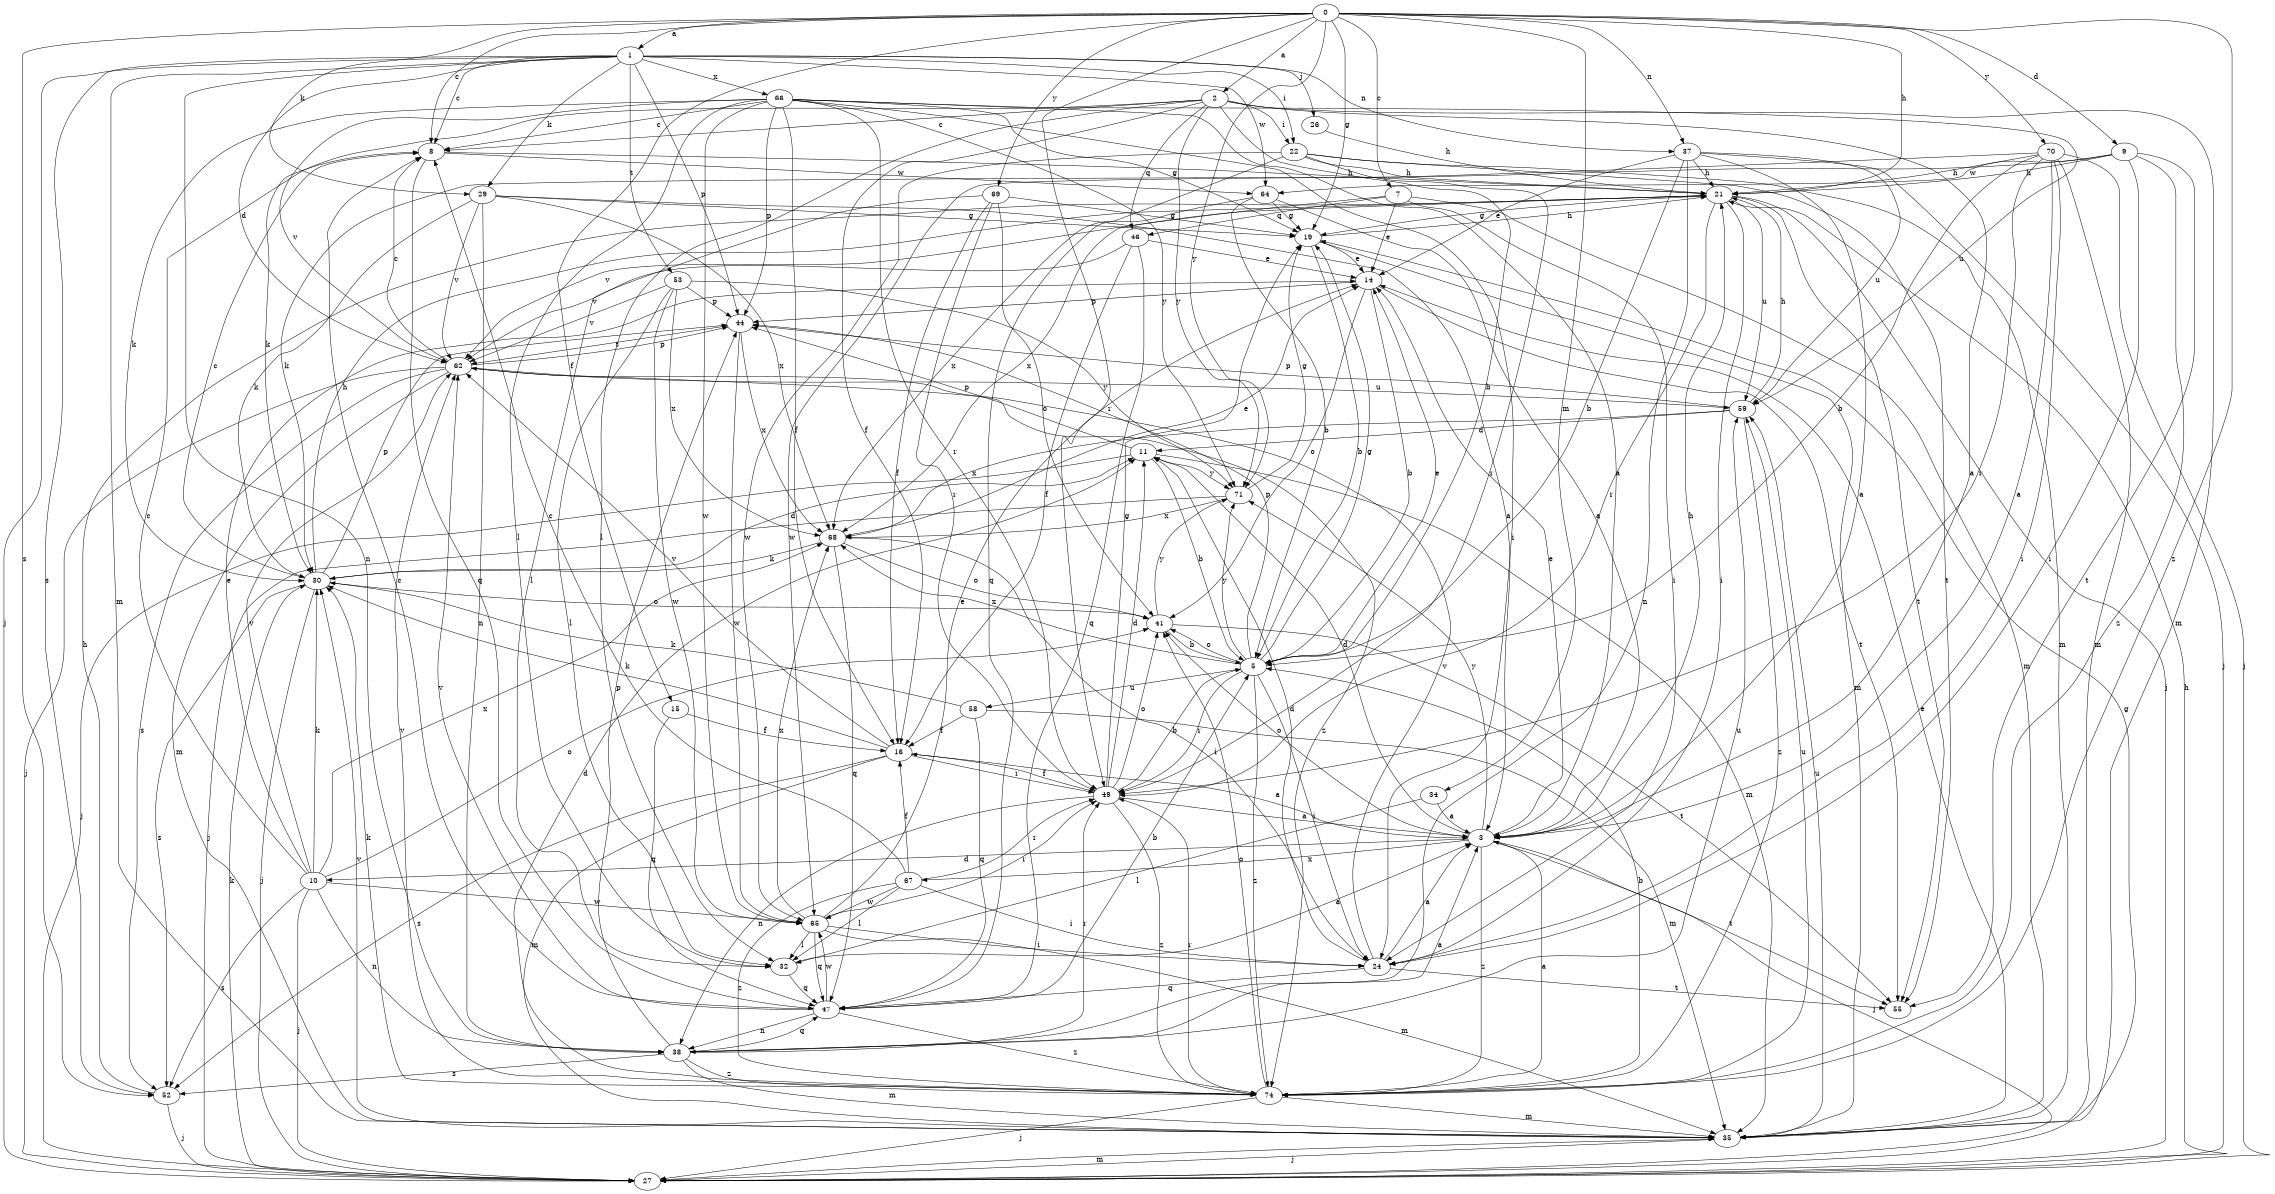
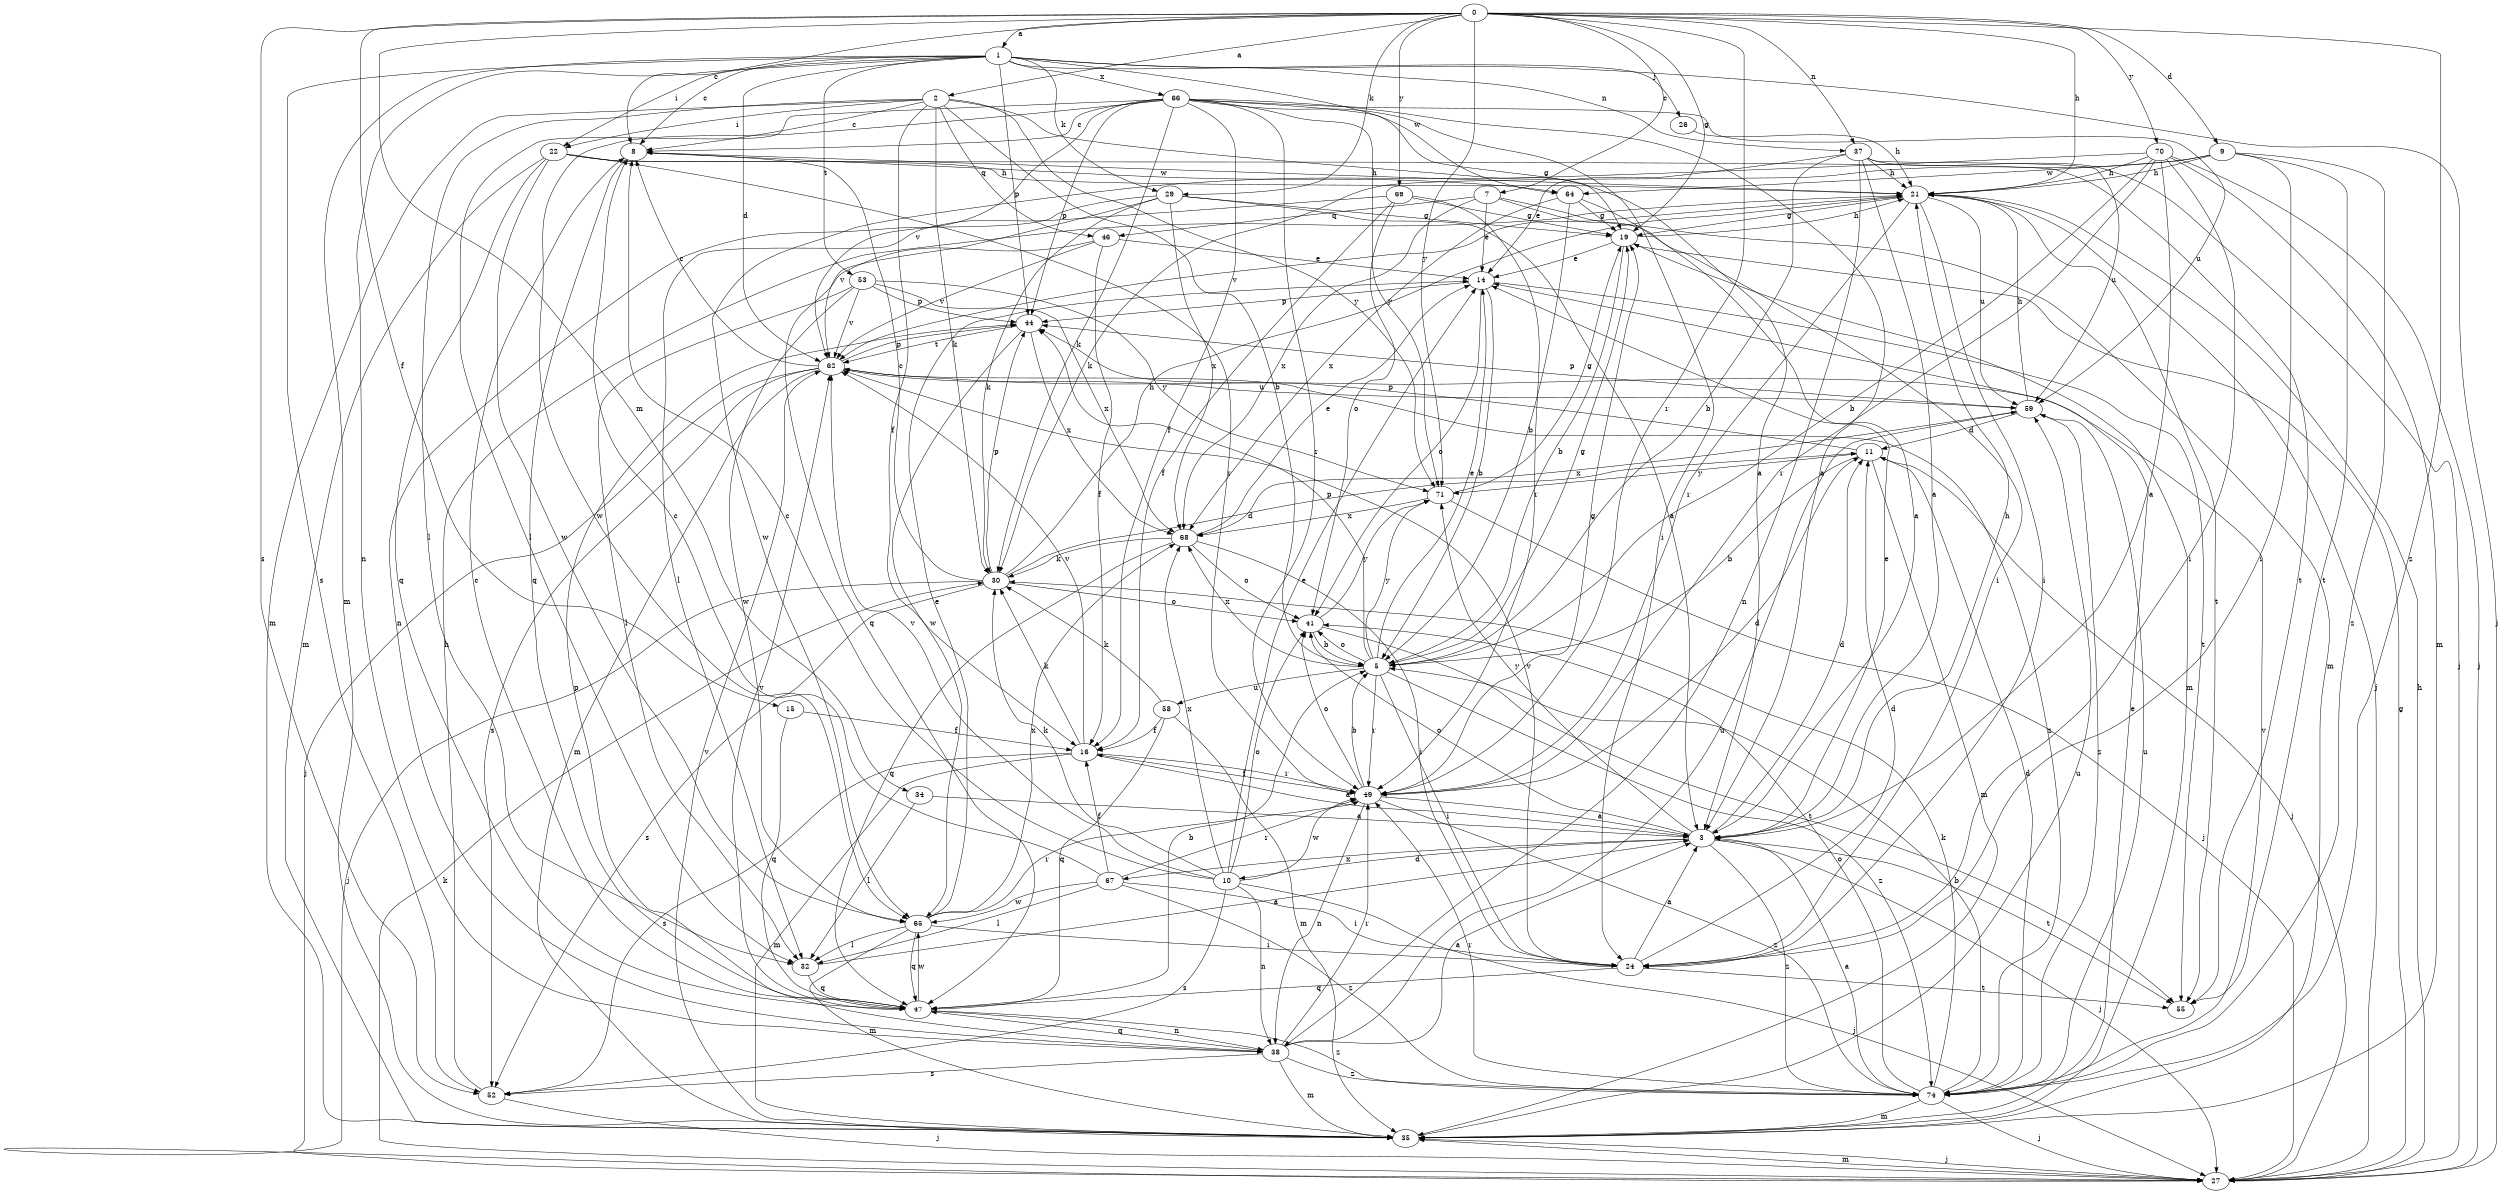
(574, 903) -> (1305, 852)
(780, 1122) -> (708, 1053)
